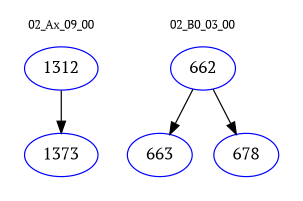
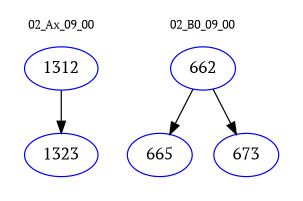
(203, 26) -> (203, 26)
(61, 155) -> (61, 155)
(160, 155) -> (160, 155)
(246, 155) -> (246, 155)
